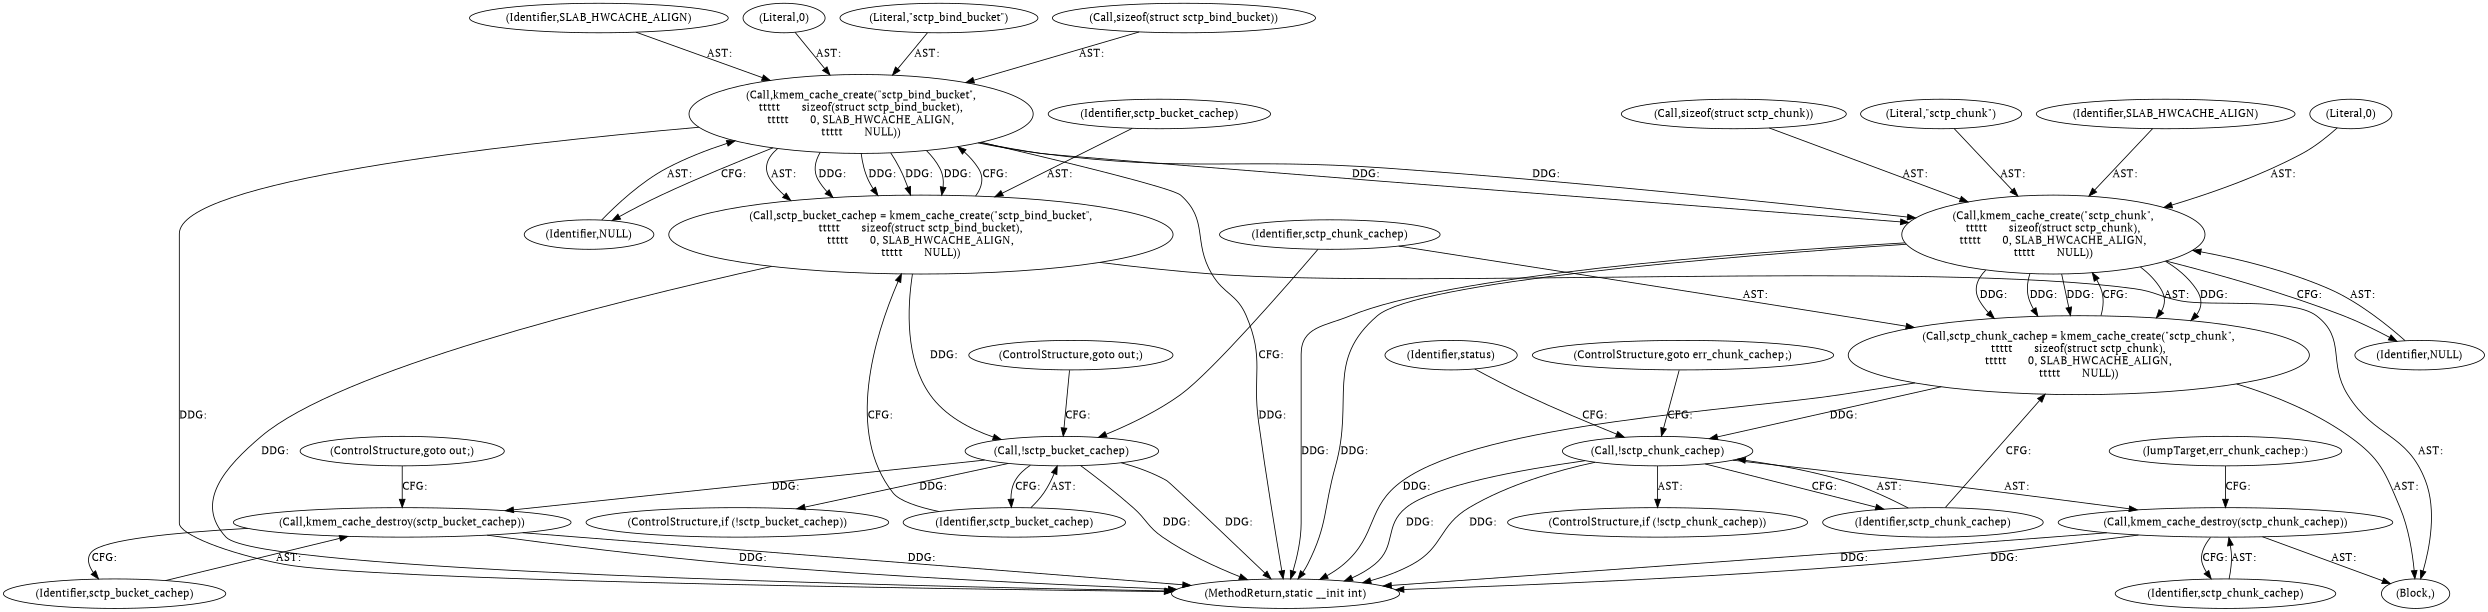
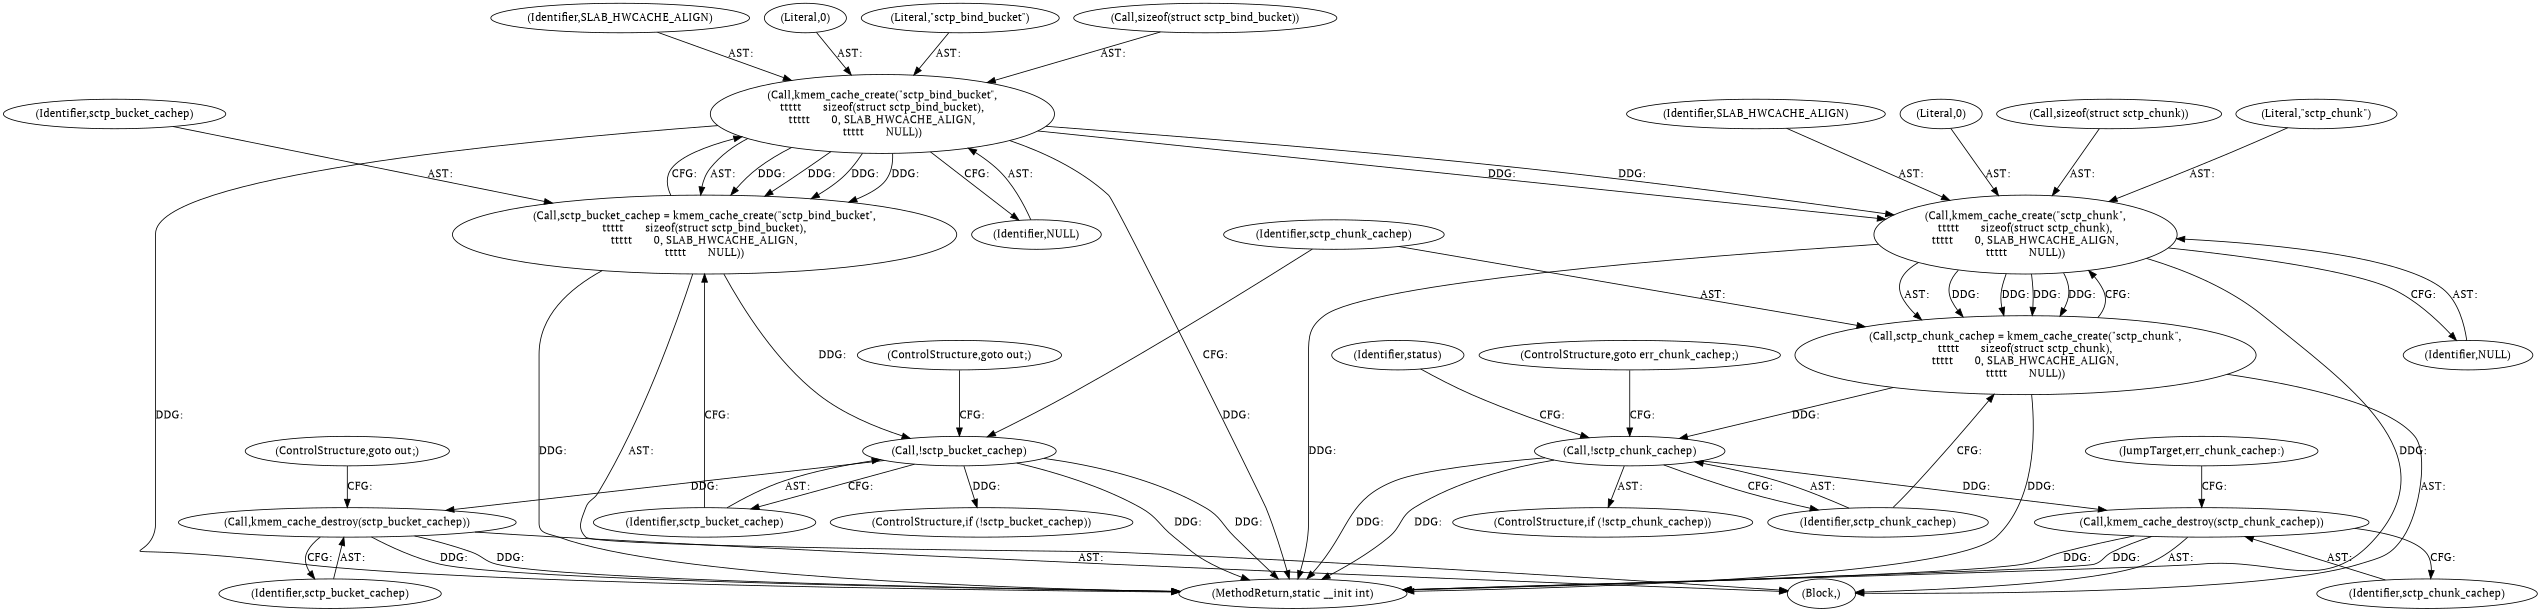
(2019, 487) -> (1978, 487)
none -> (1127, 565)
